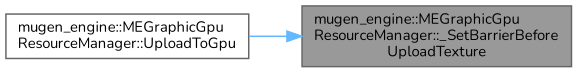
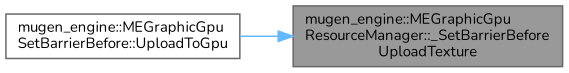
(127, 36) -> (123, 36)
